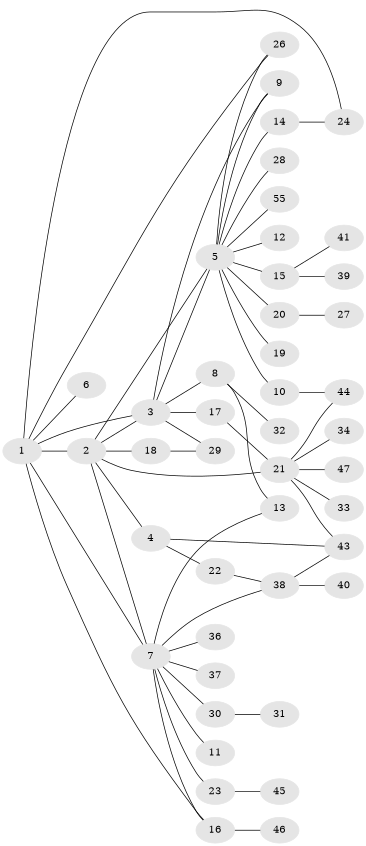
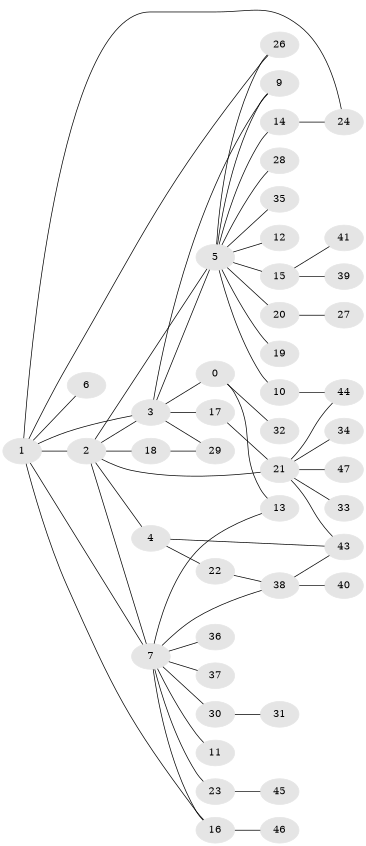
(280, 199) -> (280, 199)
(215, 374) -> (215, 374)
